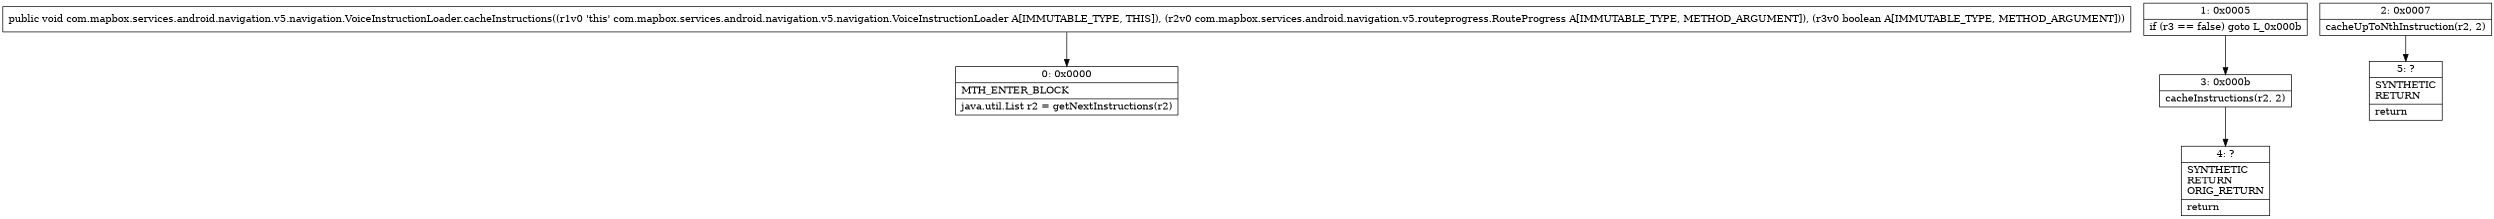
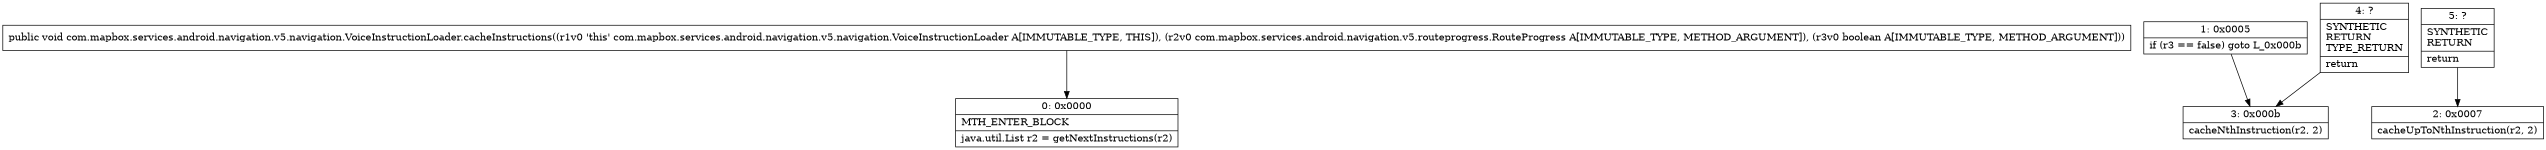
(2406, 45) -> (2458, 83)
(2226, 99) -> (2256, 130)
(2226, 123) -> (2301, 87)
(2226, 191) -> (2364, 48)
